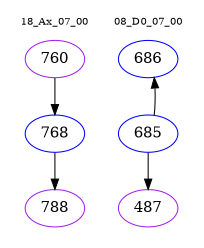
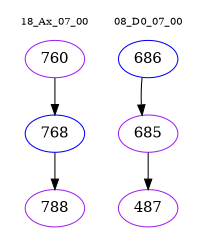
(155, 102) -> (141, 91)
(148, 134) -> (148, 134)
